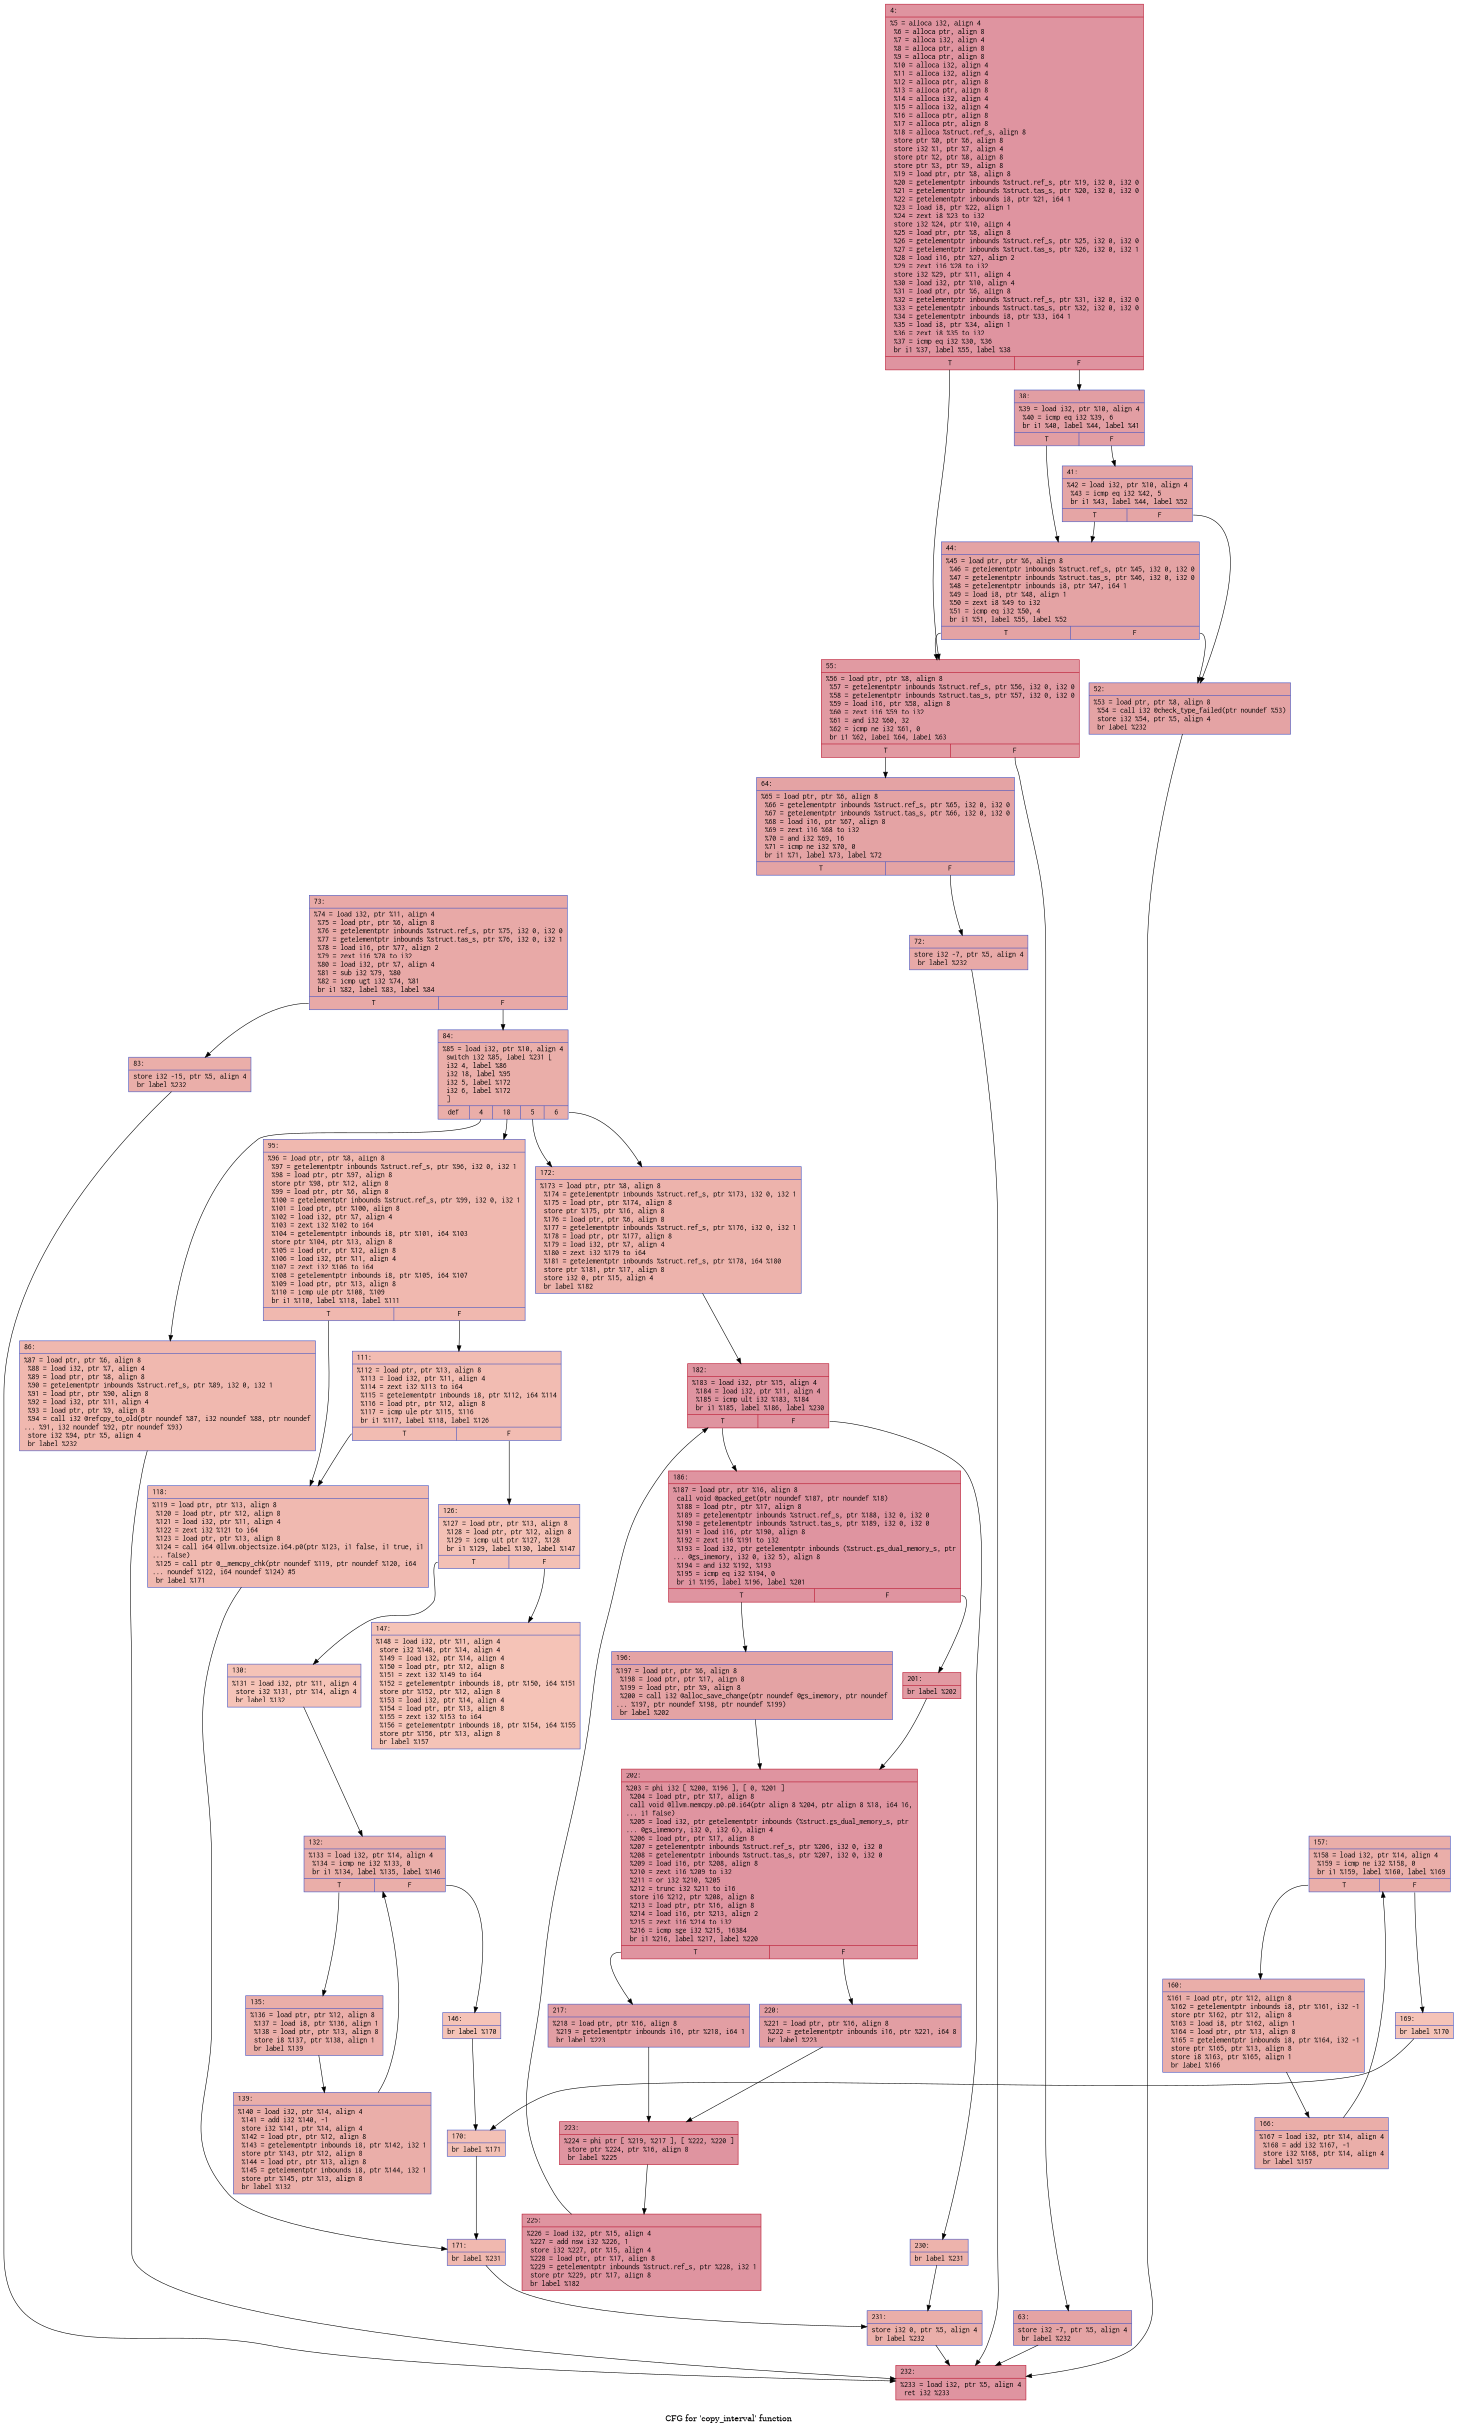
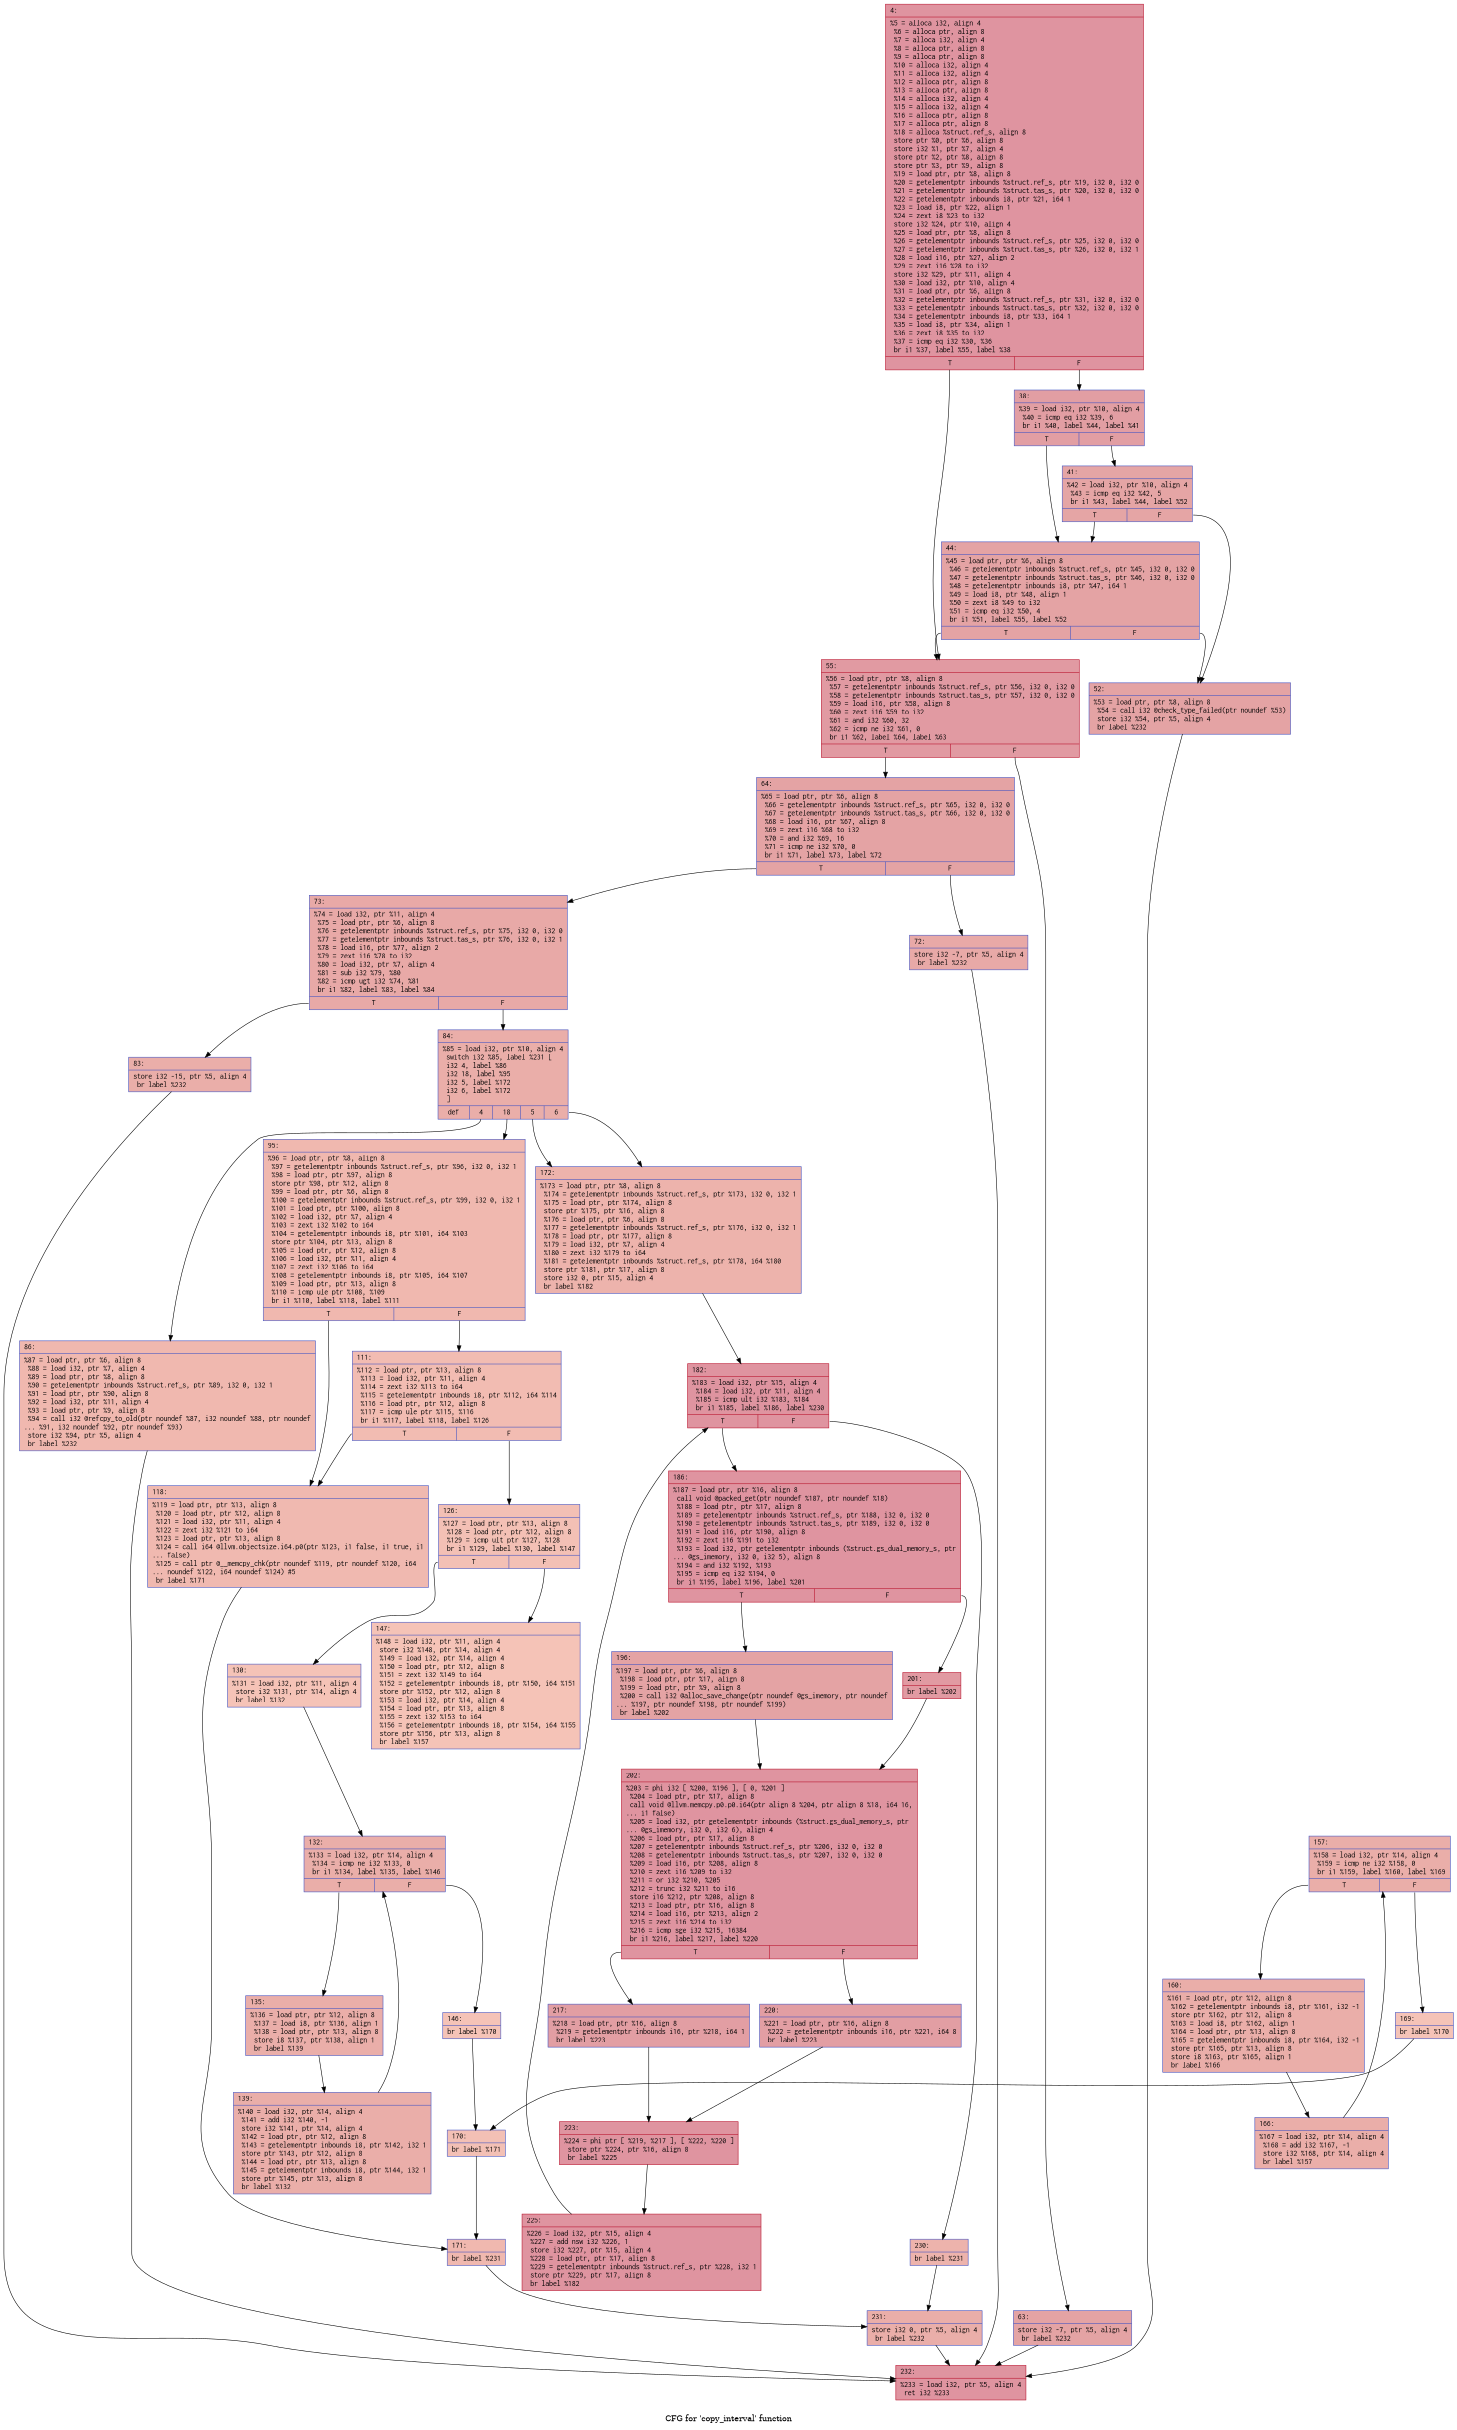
none -> (663, 878)
